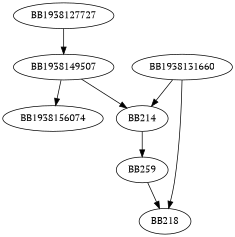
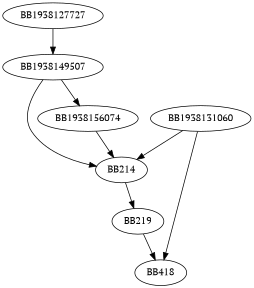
(182, 67) -> (201, 119)
none -> (103, 141)
(142, 170) -> (138, 221)
(165, 221) -> (161, 273)
